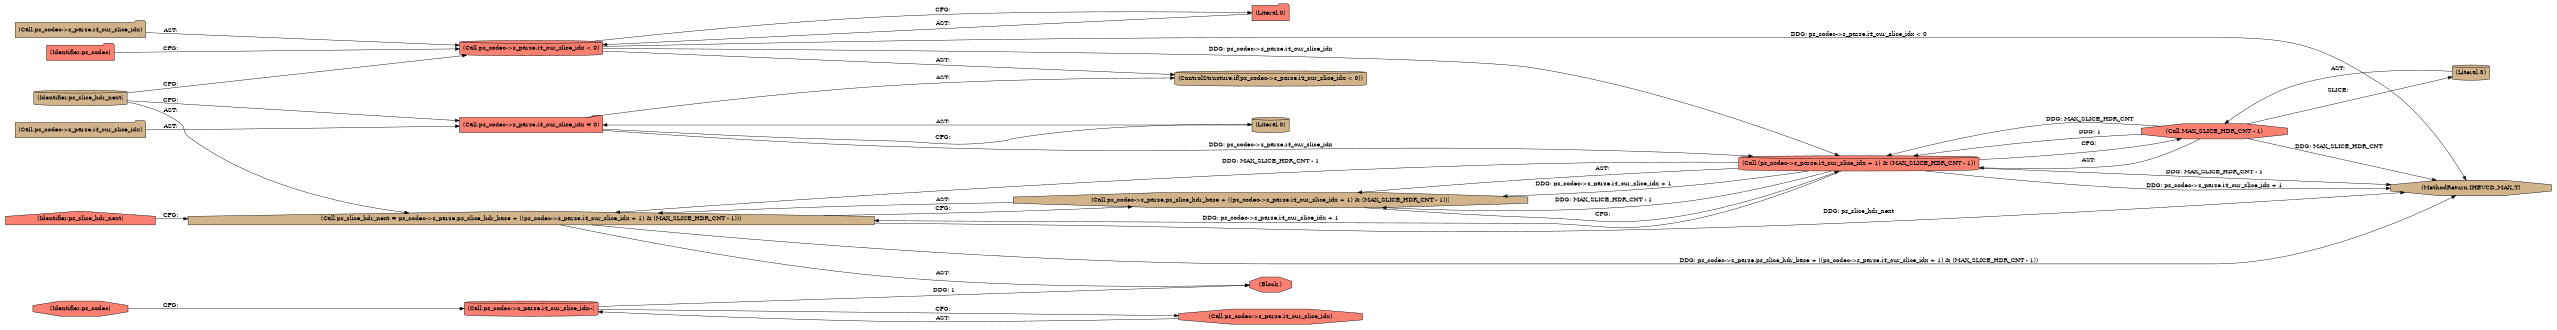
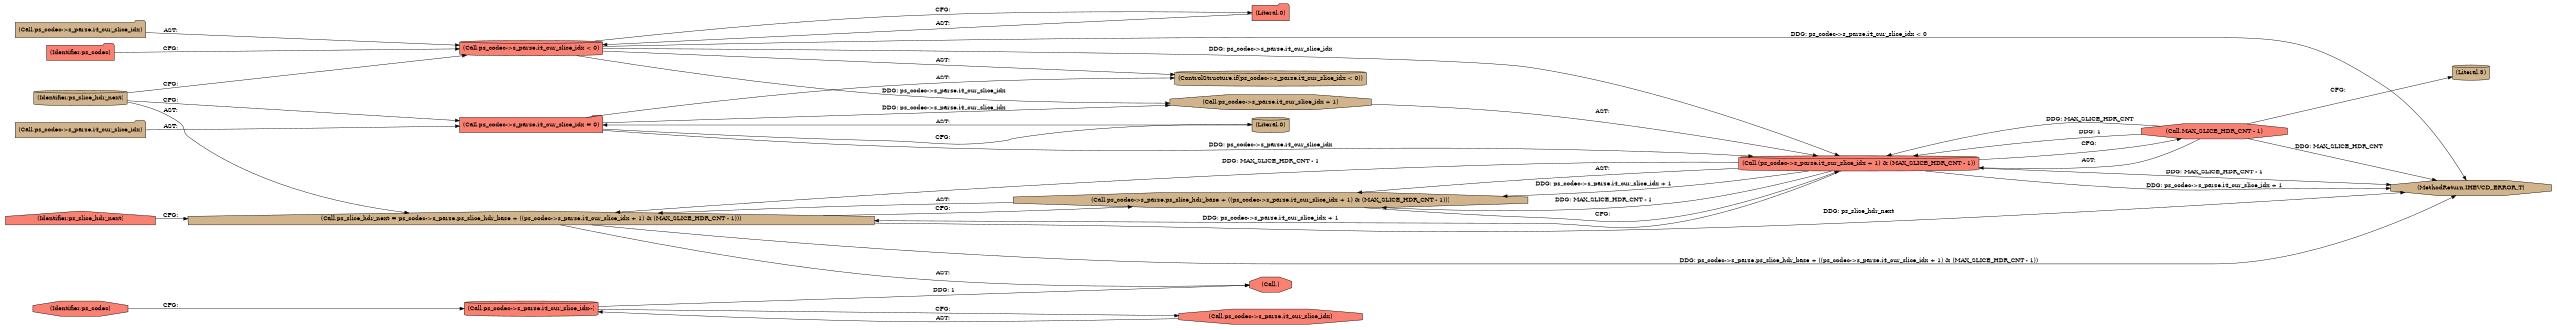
(2335, 76) -> none
(2339, 90) -> (2339, 90)
none -> (1271, 102)
(2471, 188) -> (2471, 188)
(1271, 285) -> (1271, 285)
